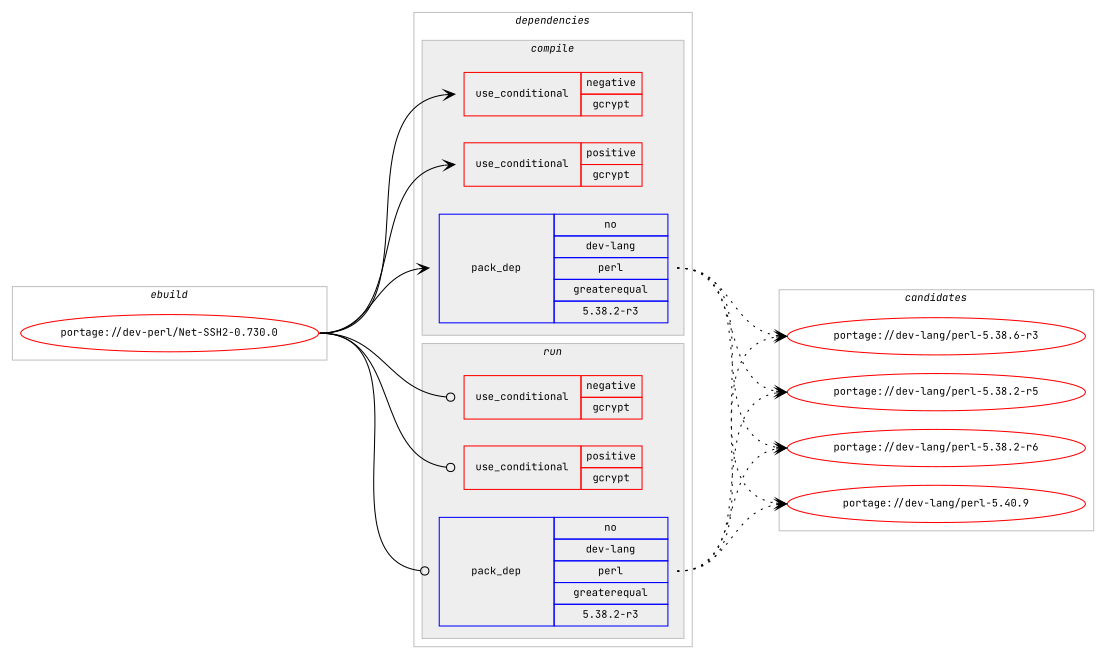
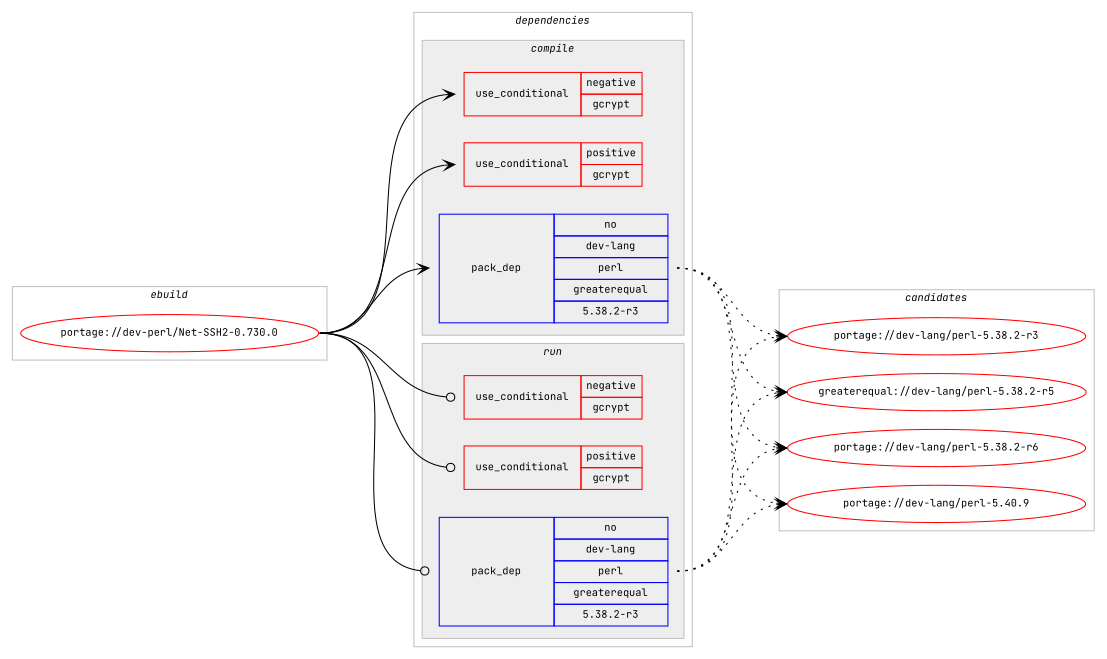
(936, 336) -> (937, 336)
(936, 392) -> (937, 392)
